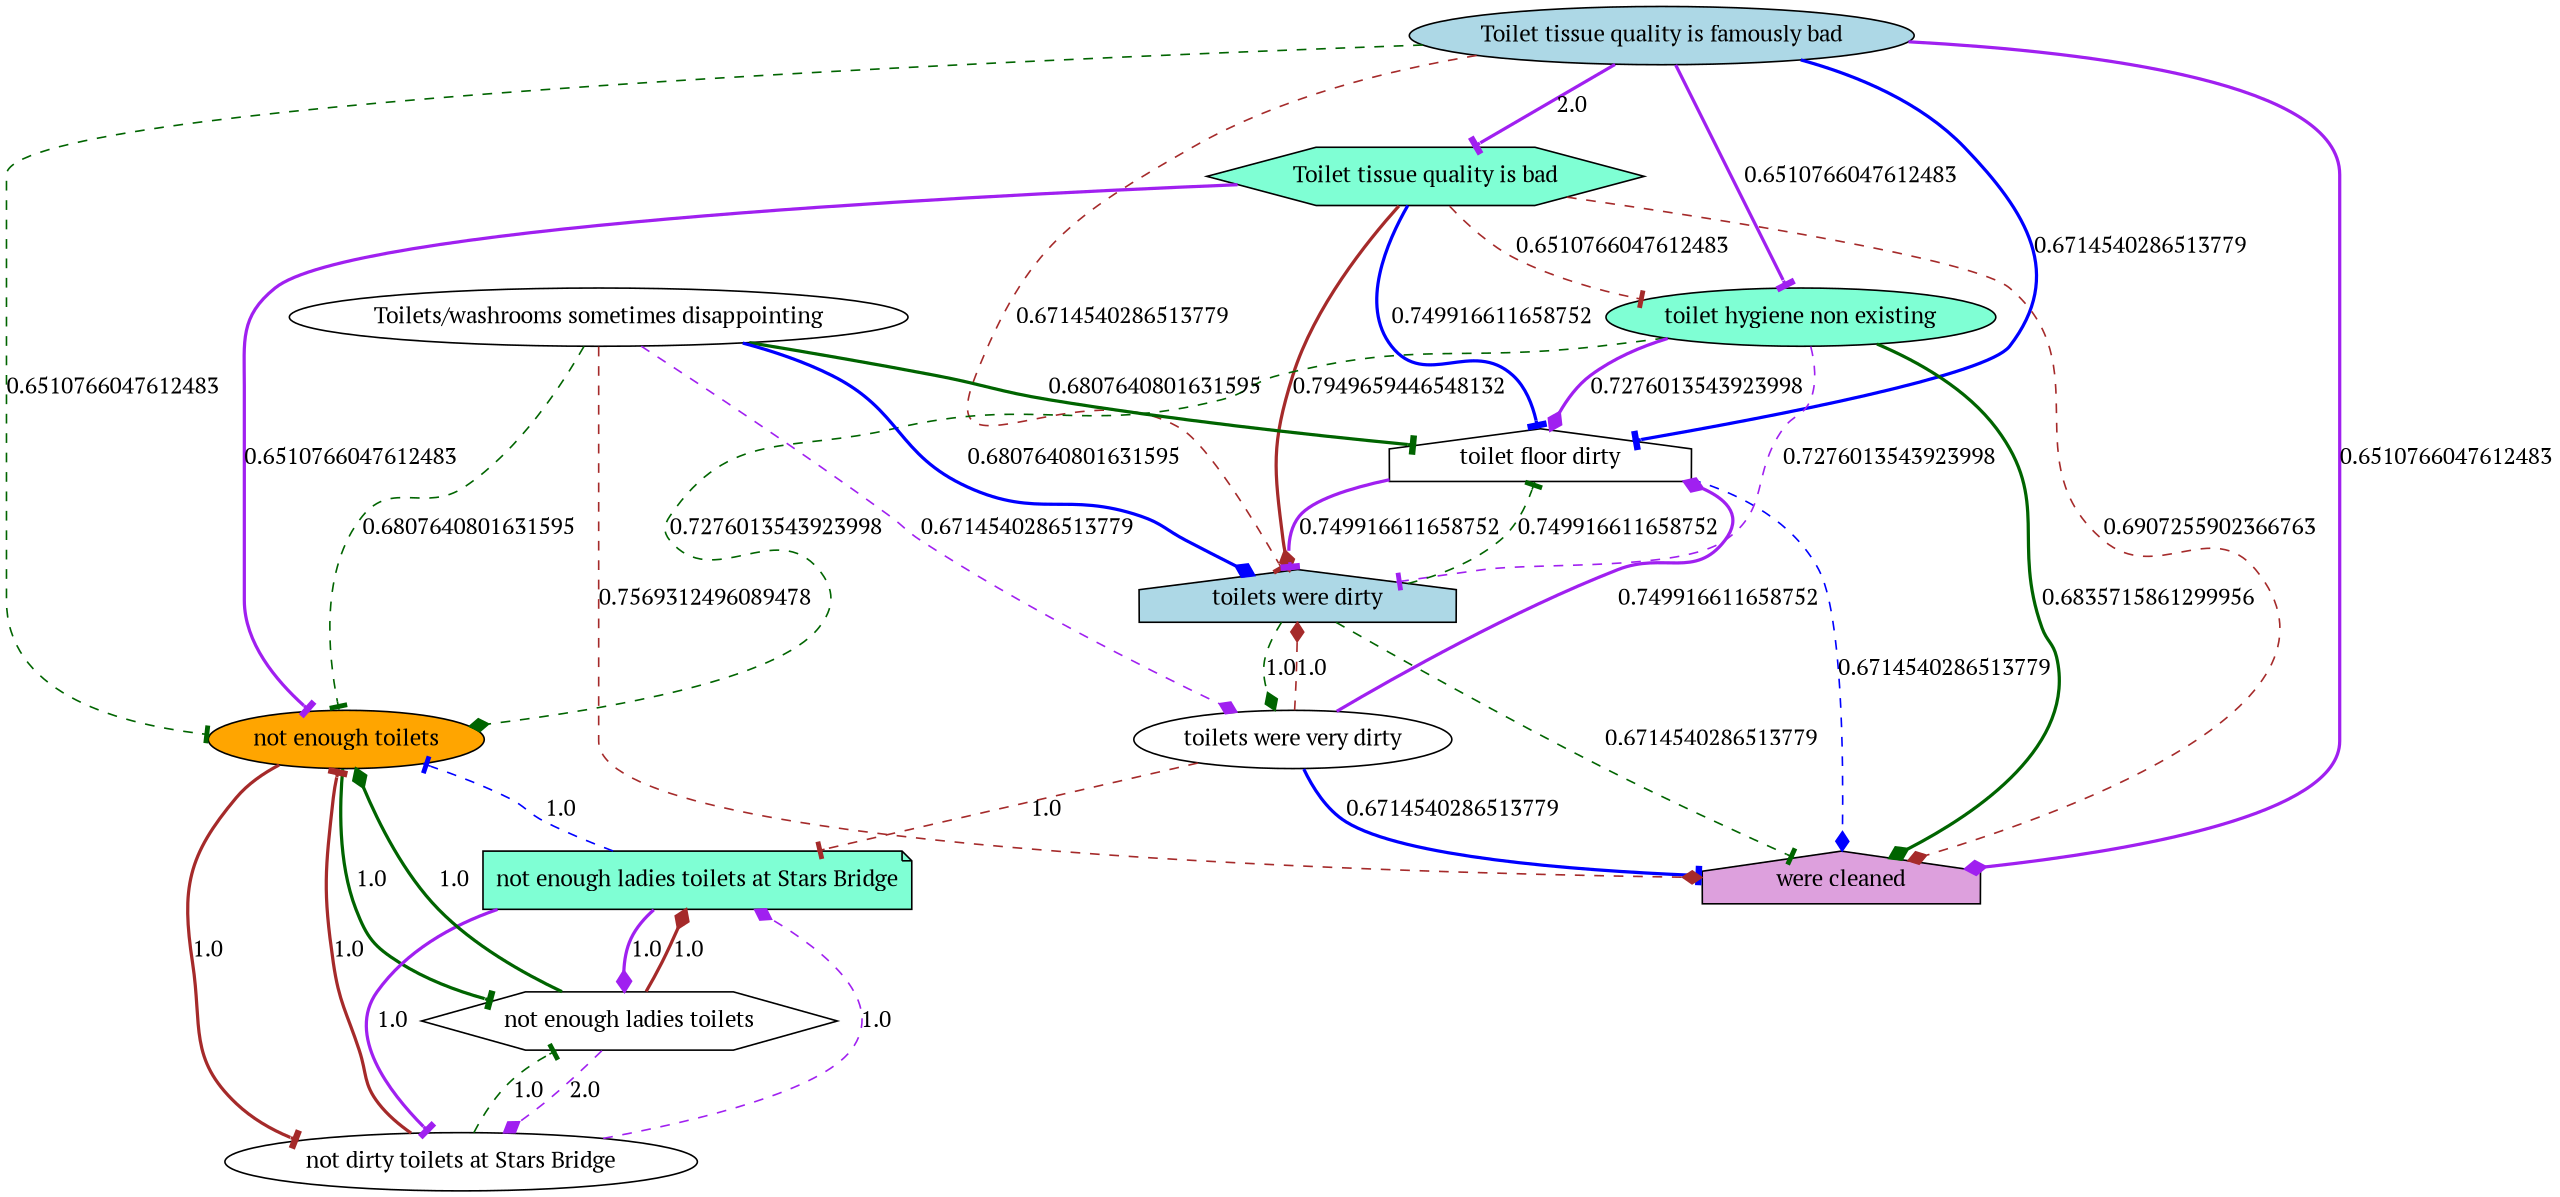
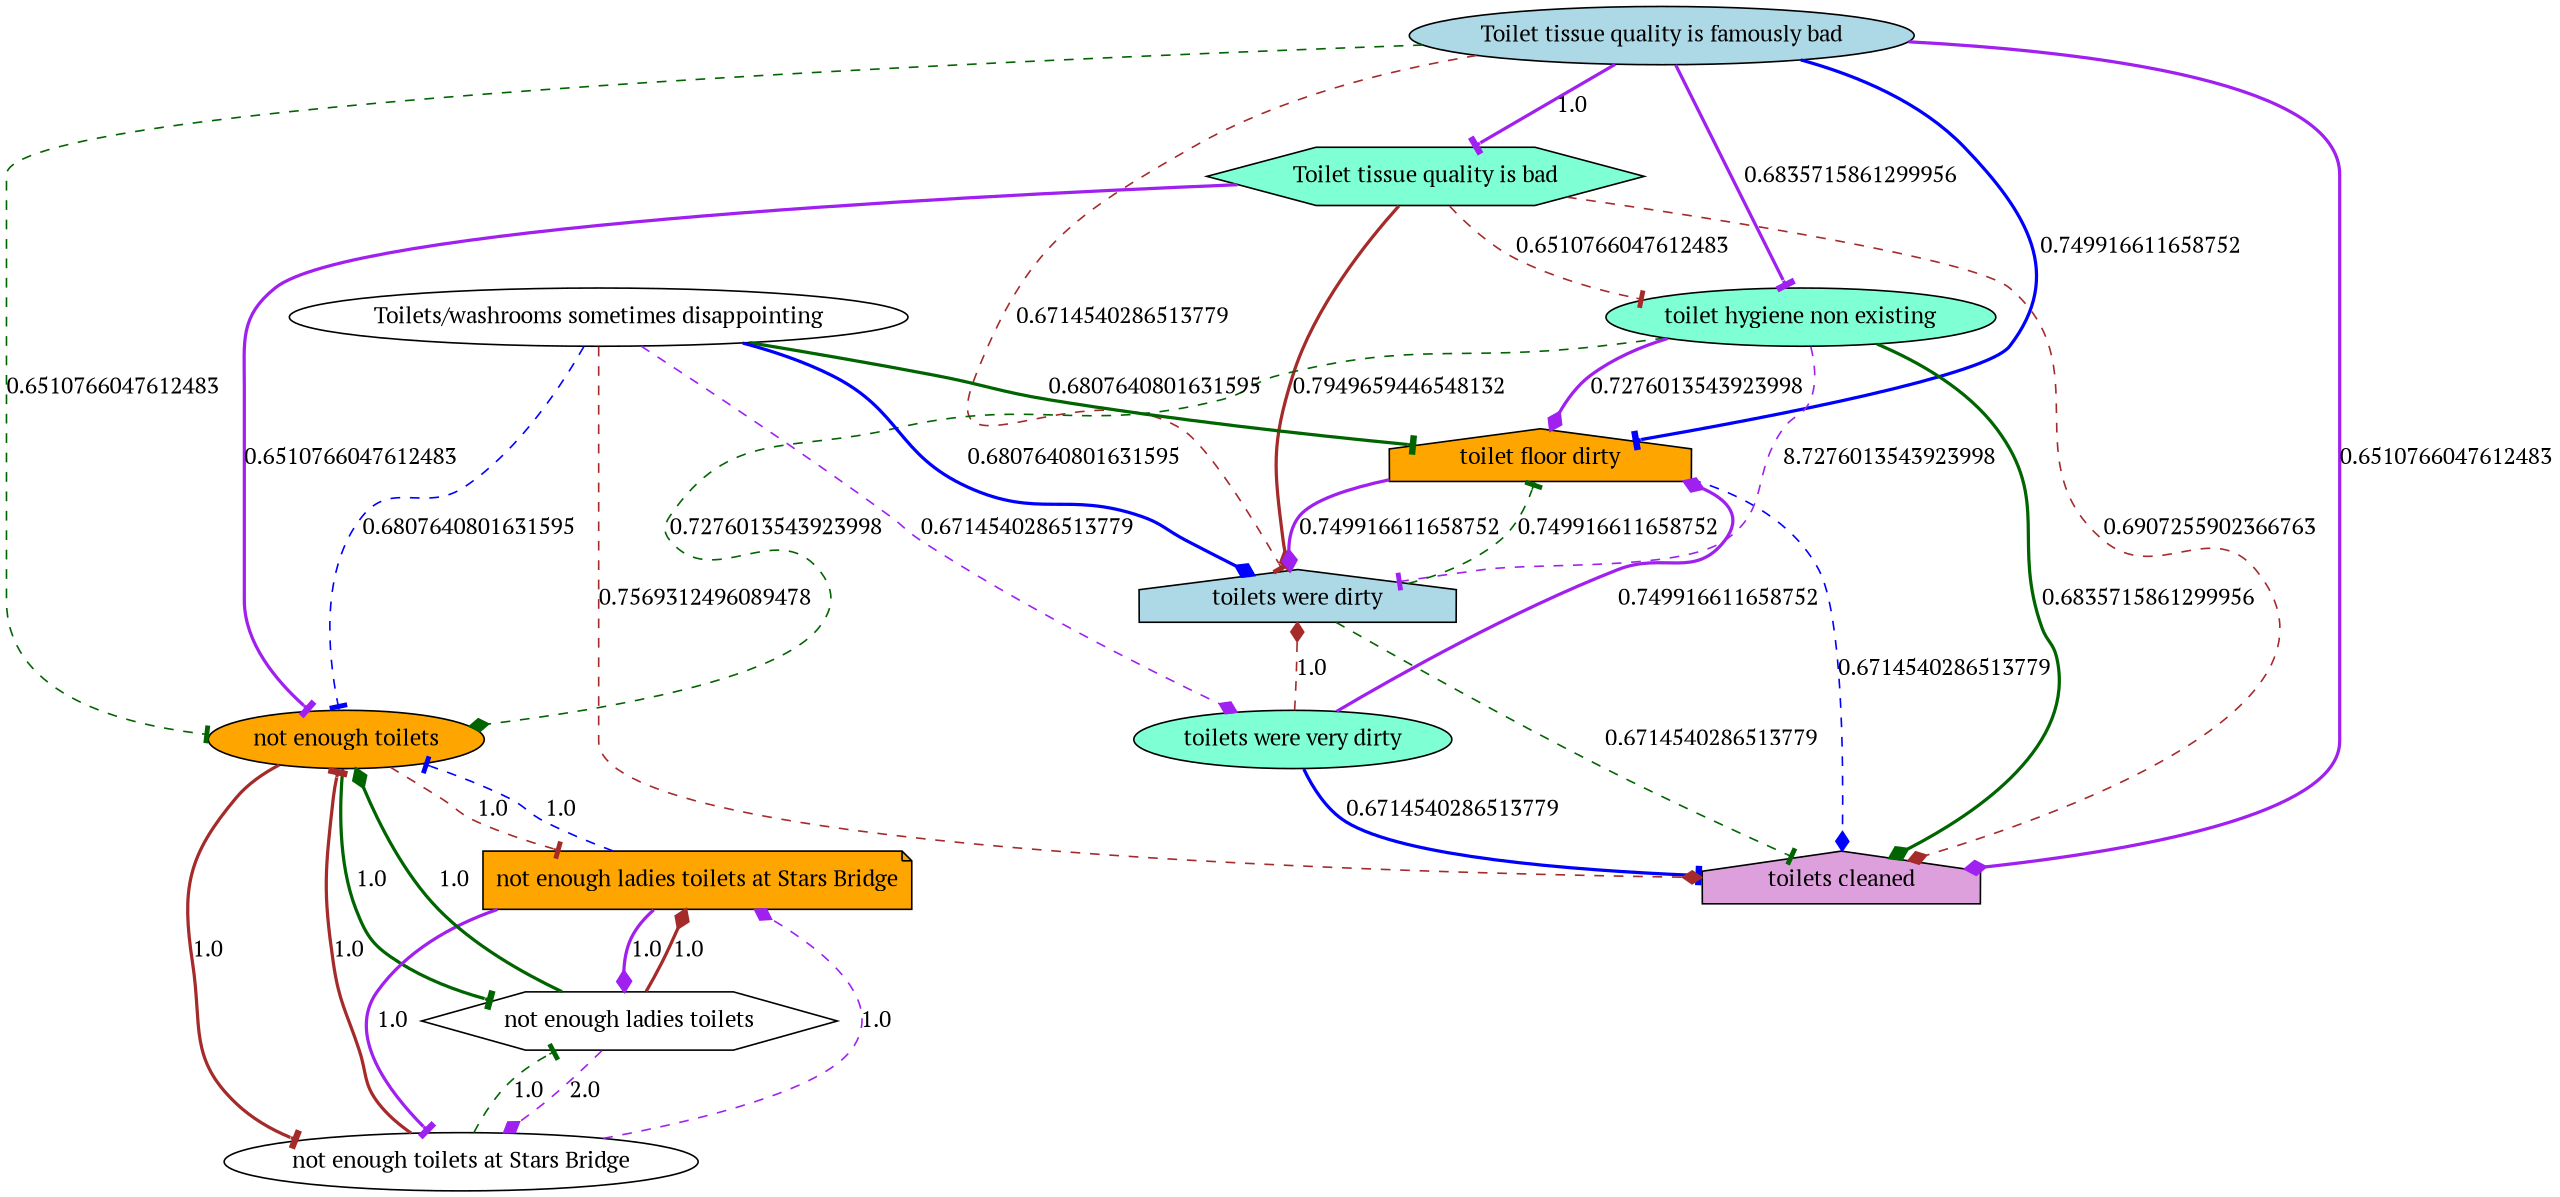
(1572, 106) -> (1572, 106)
(1851, 176) -> (1851, 176)
(2141, 247) -> (2141, 247)
(1391, 346) -> none
(1540, 458) -> (1540, 458)
(1890, 458) -> (1890, 458)
(408, 498) -> (408, 498)
(1325, 499) -> (1325, 499)
(1266, 656) -> none
(1293, 739) -> (1293, 739)
(1011, 806) -> (467, 817)
(697, 880) -> (697, 880)
(1841, 880) -> (1841, 880)
(461, 1162) -> (461, 1162)
